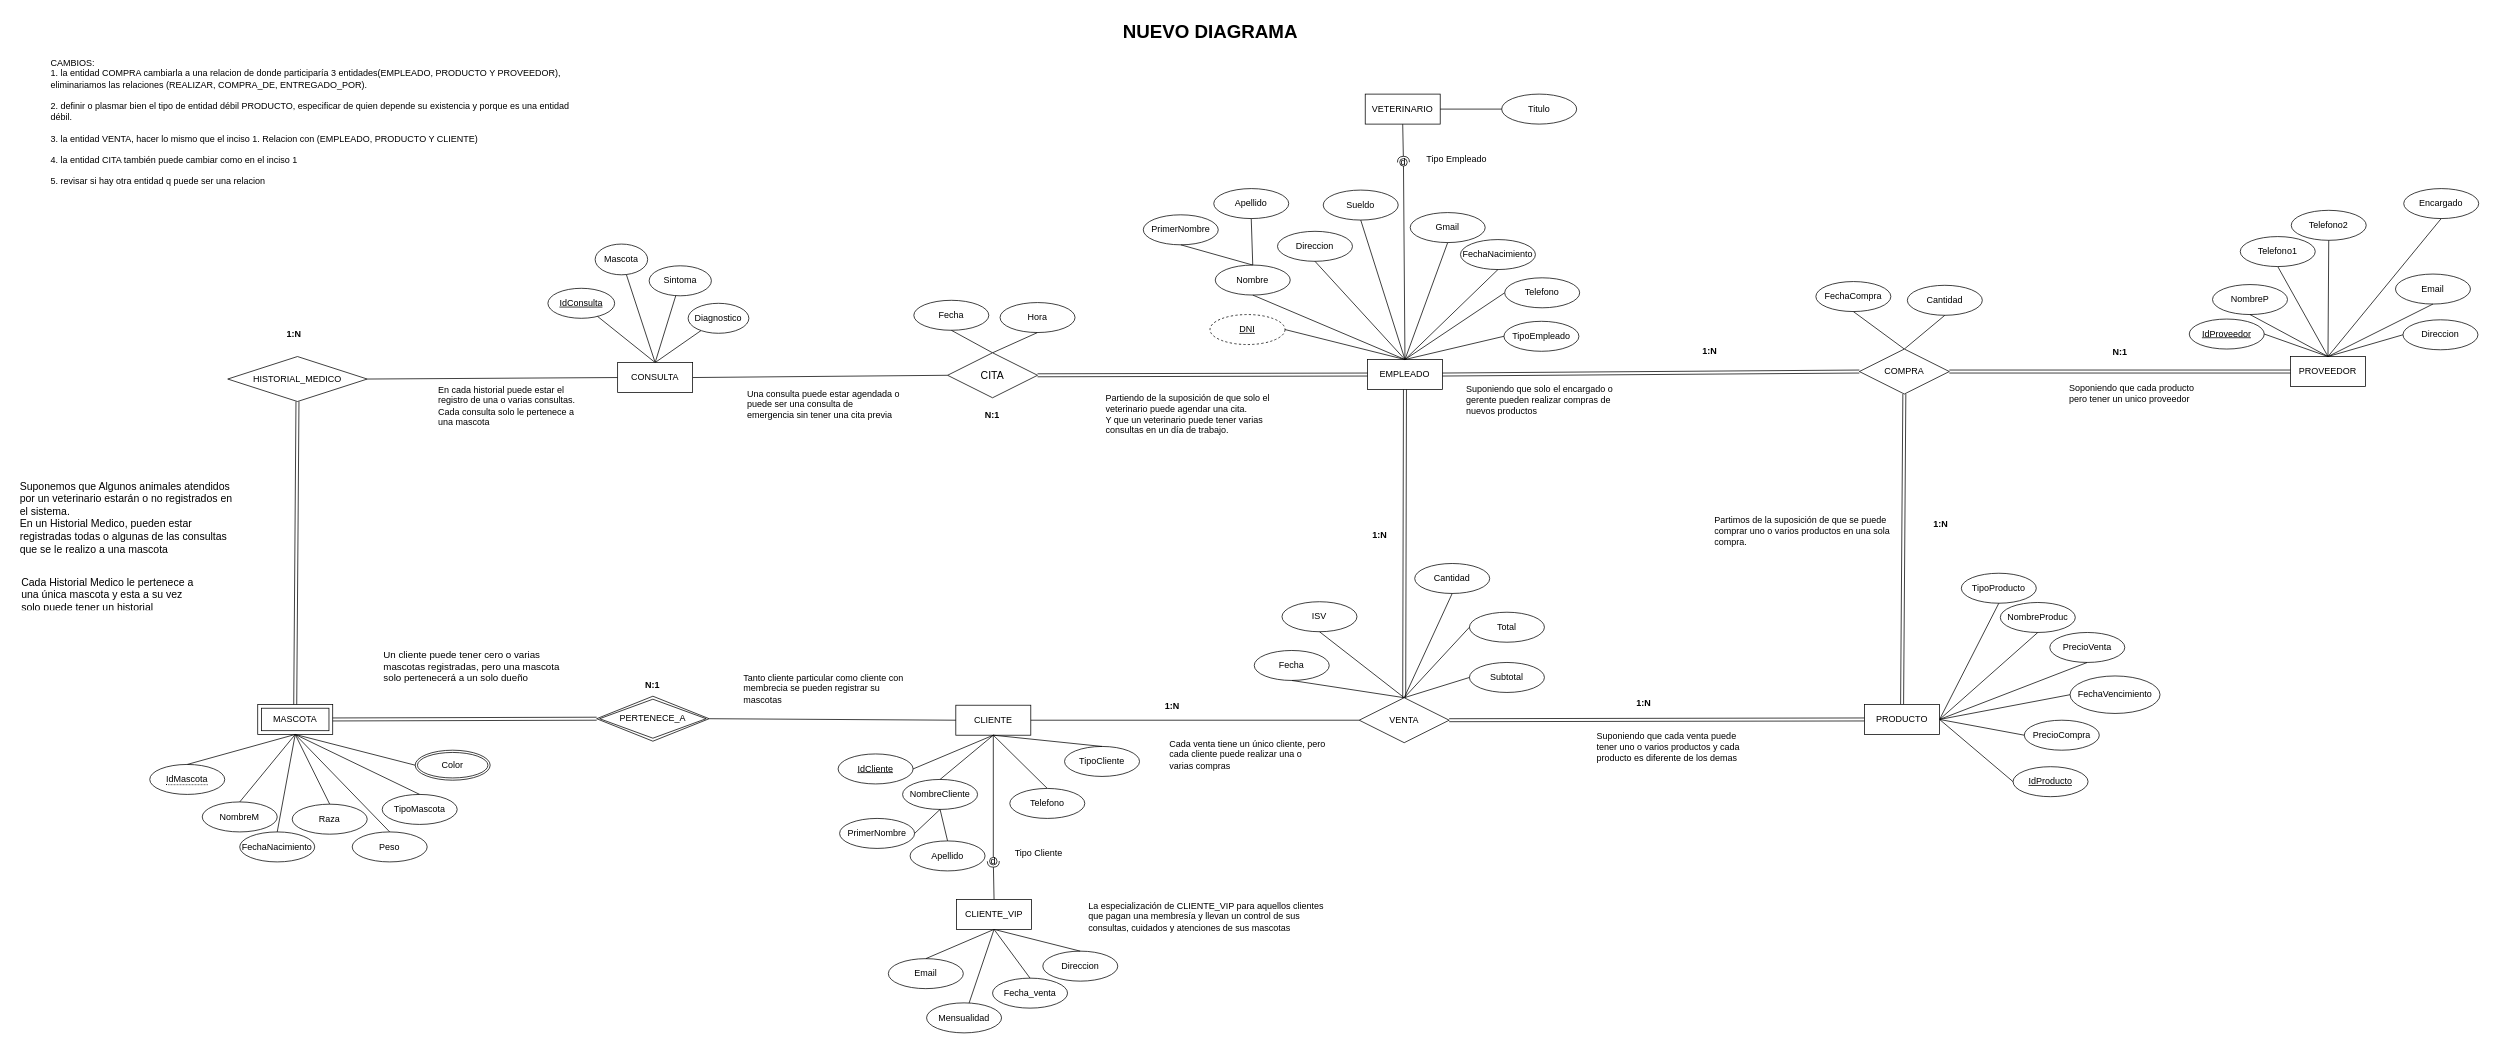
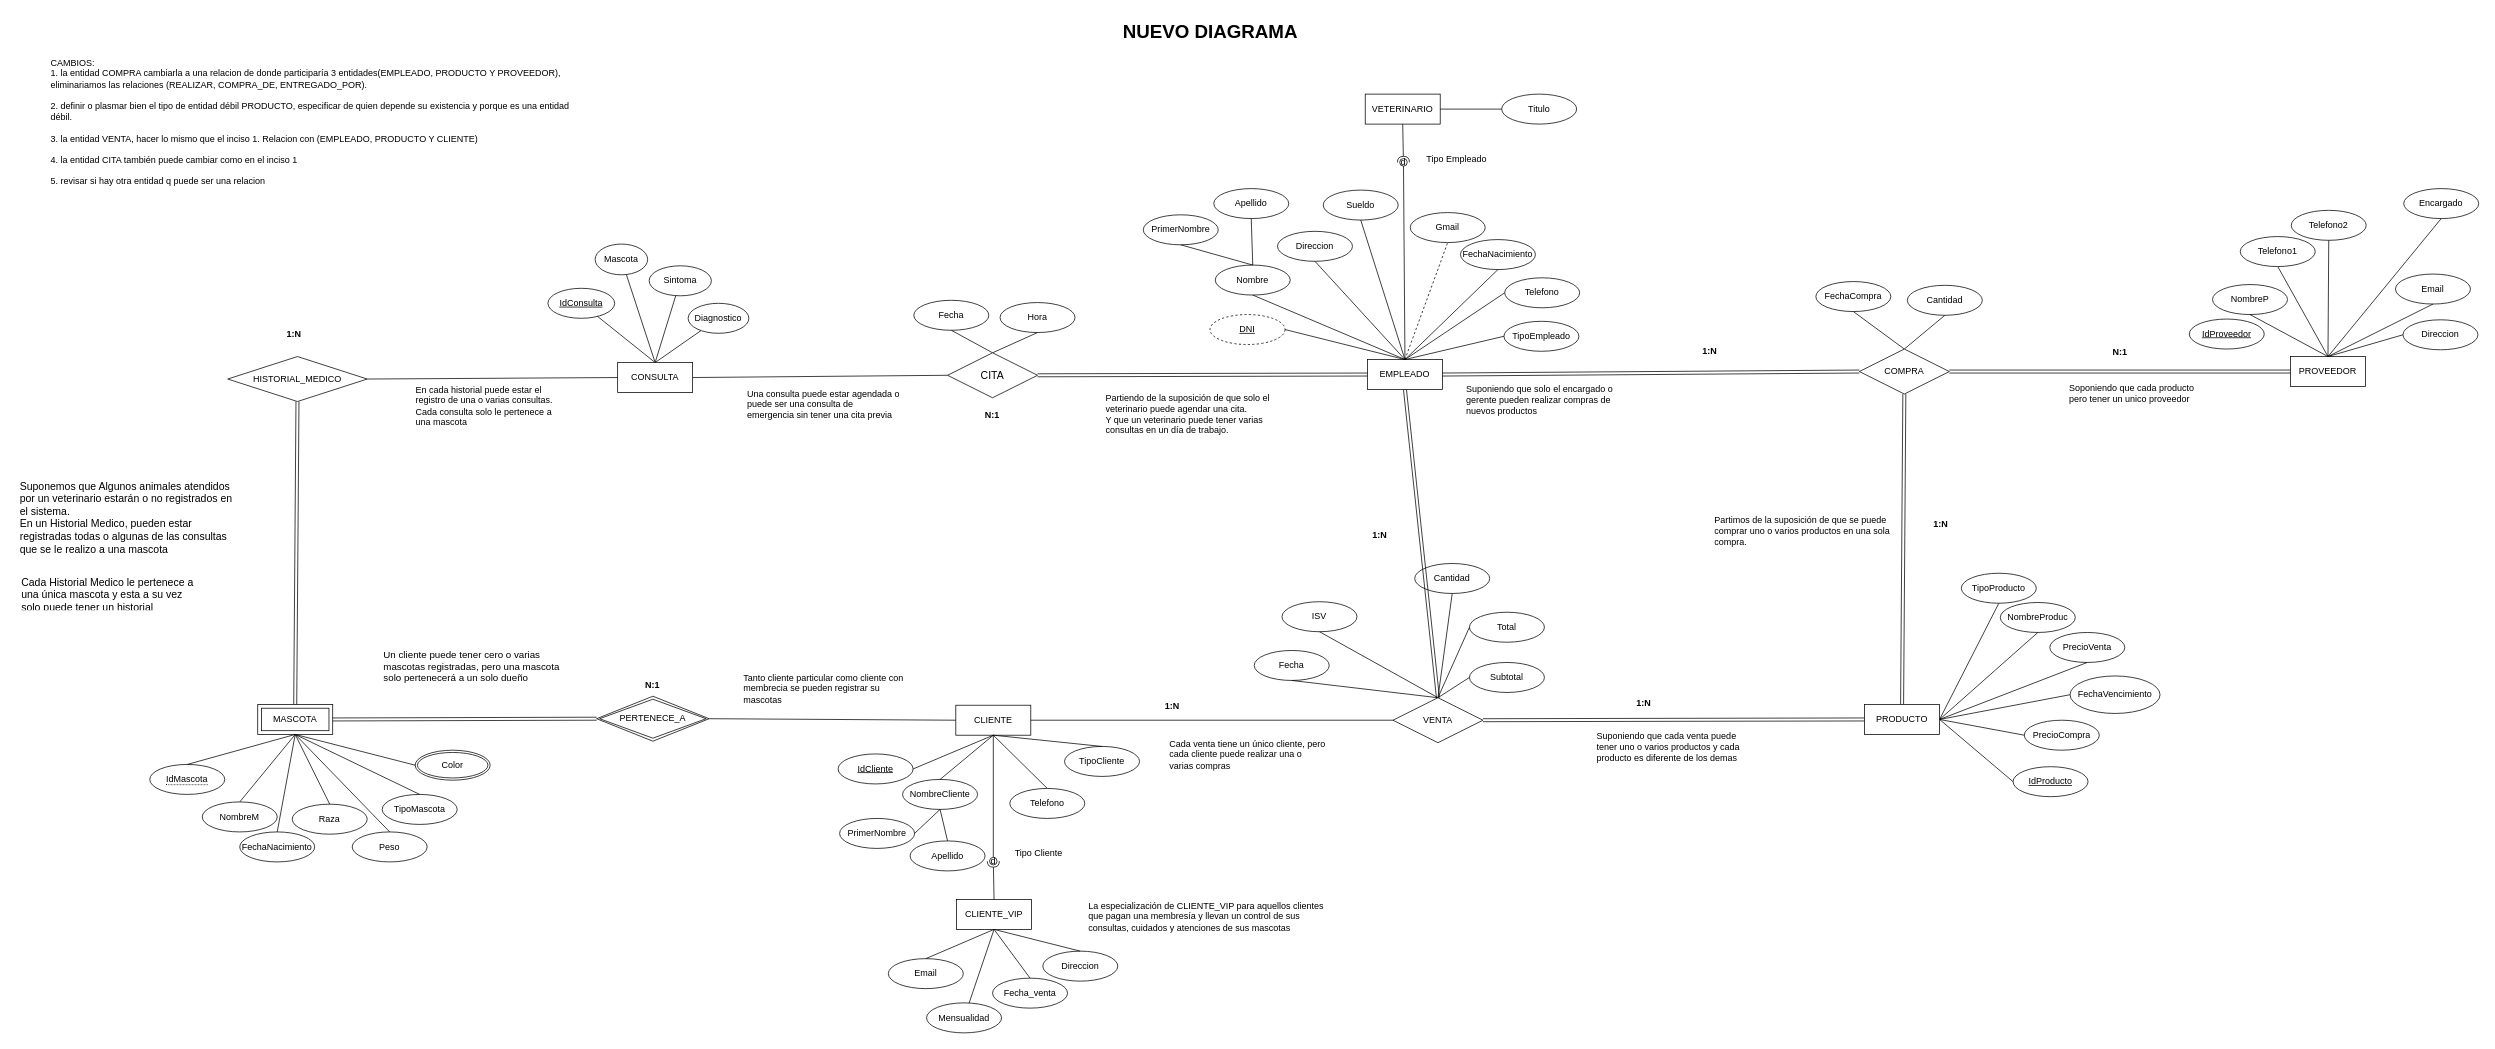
(1427, 299) -> (1427, 299)
(2293, 344) -> none
(513, 406) -> (490, 406)
(1404, 720) -> (1438, 720)
